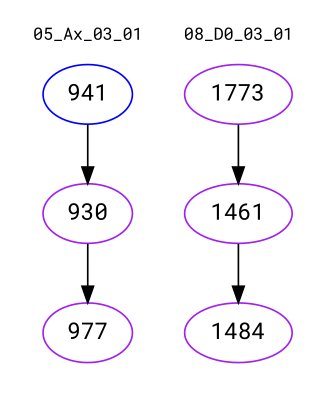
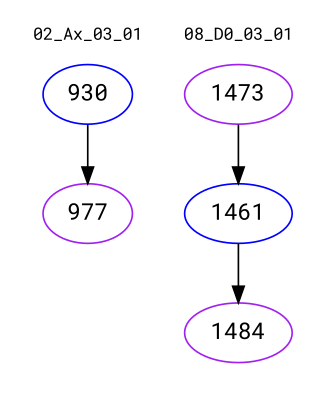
(89, 36) -> (89, 36)
(88, 94) -> none
(238, 94) -> (238, 94)
(88, 214) -> (88, 94)
(238, 214) -> (238, 214)
